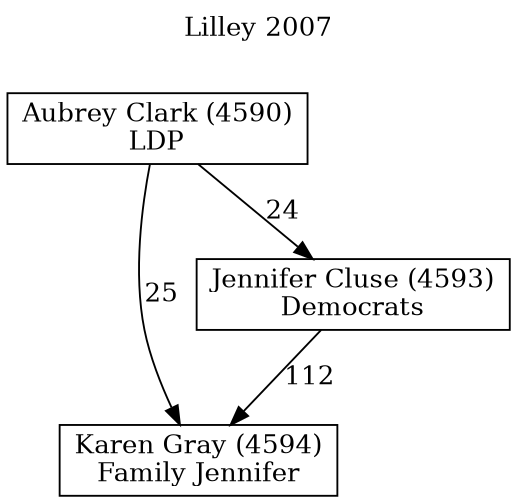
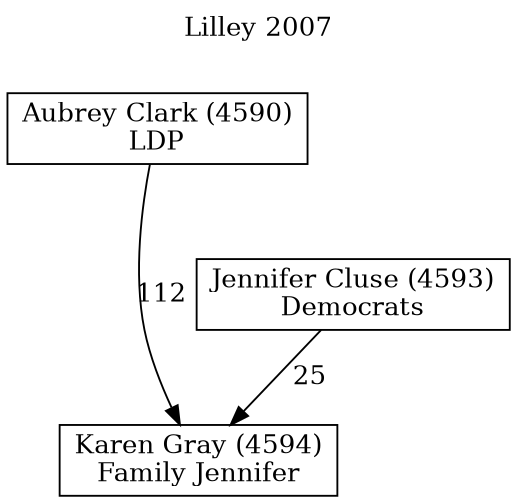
(248, 205) -> none
(162, 294) -> (162, 294)
(310, 377) -> (310, 377)
